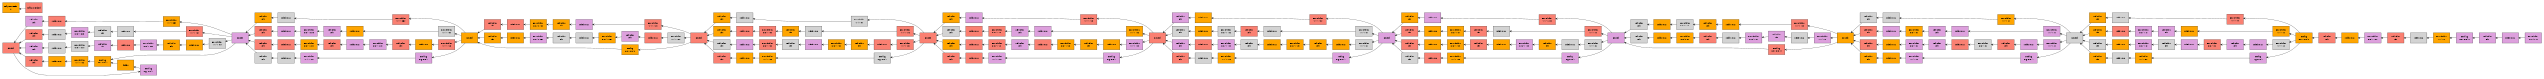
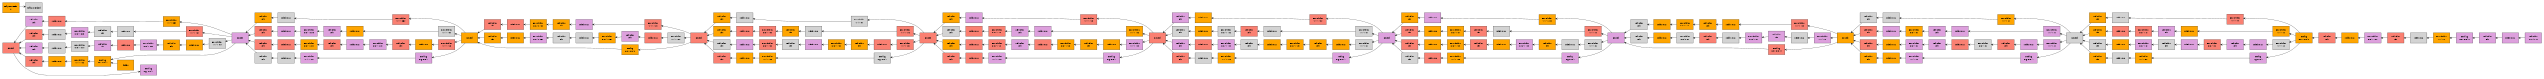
(34, 8) -> (34, 8)
(23, 9) -> (22, 7)
(1547, 20) -> (1547, 20)
(1685, 25) -> (1685, 25)
(2143, 31) -> (2143, 31)
(1685, 38) -> (1685, 38)
(2533, 38) -> (2533, 38)
(138, 68) -> none
